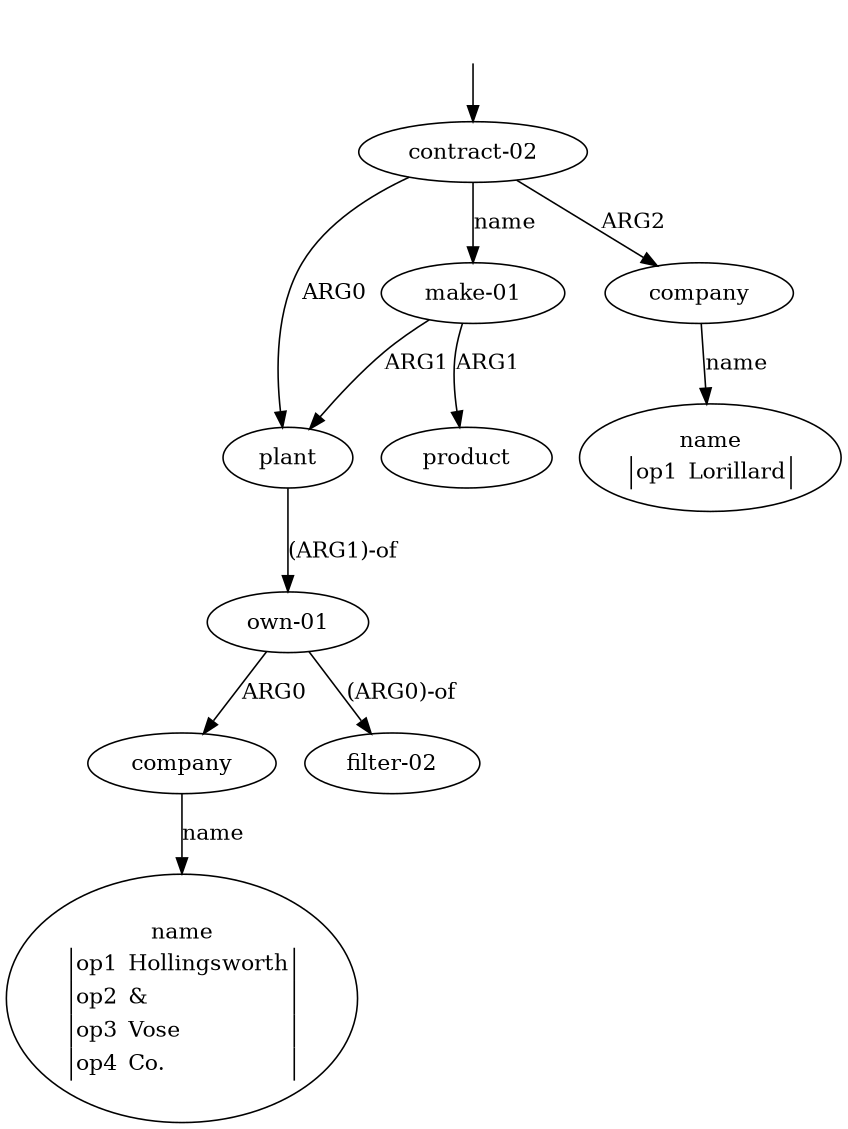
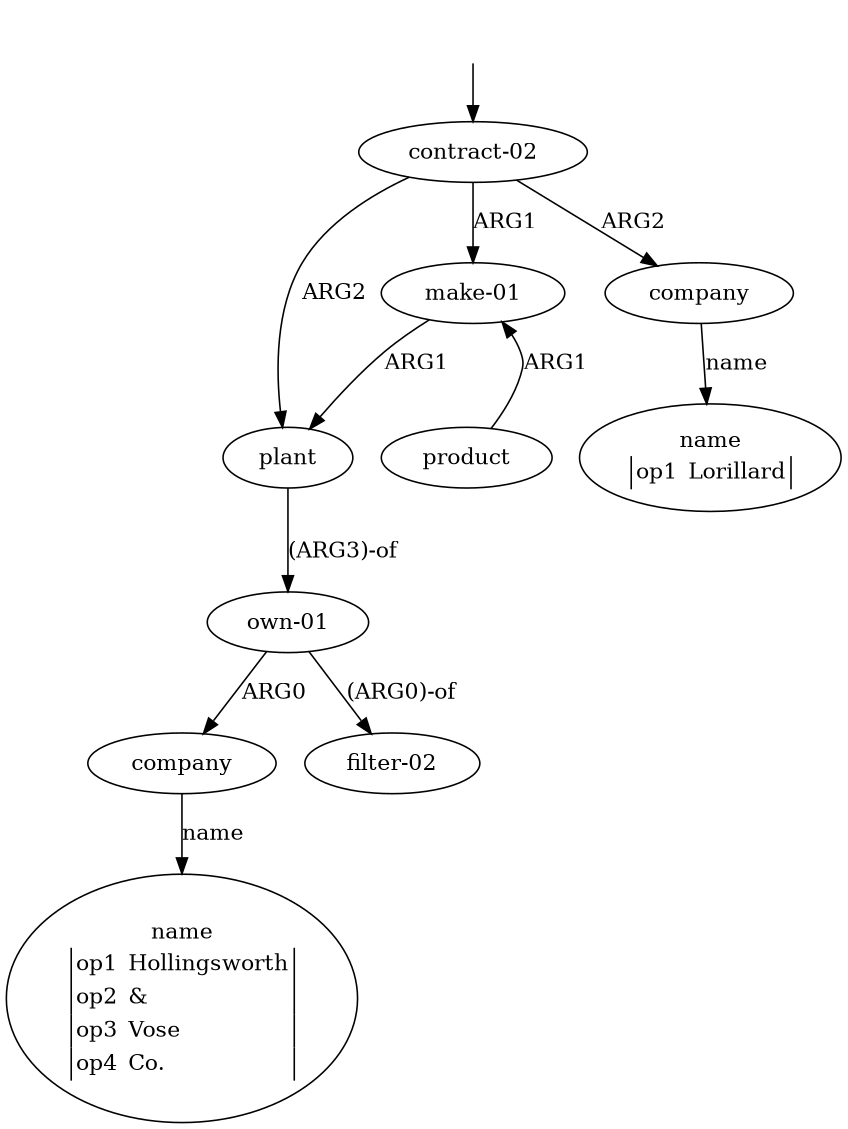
(505, 223) -> (505, 223)
(335, 293) -> (335, 293)
(454, 367) -> (518, 384)
(343, 552) -> (343, 552)
